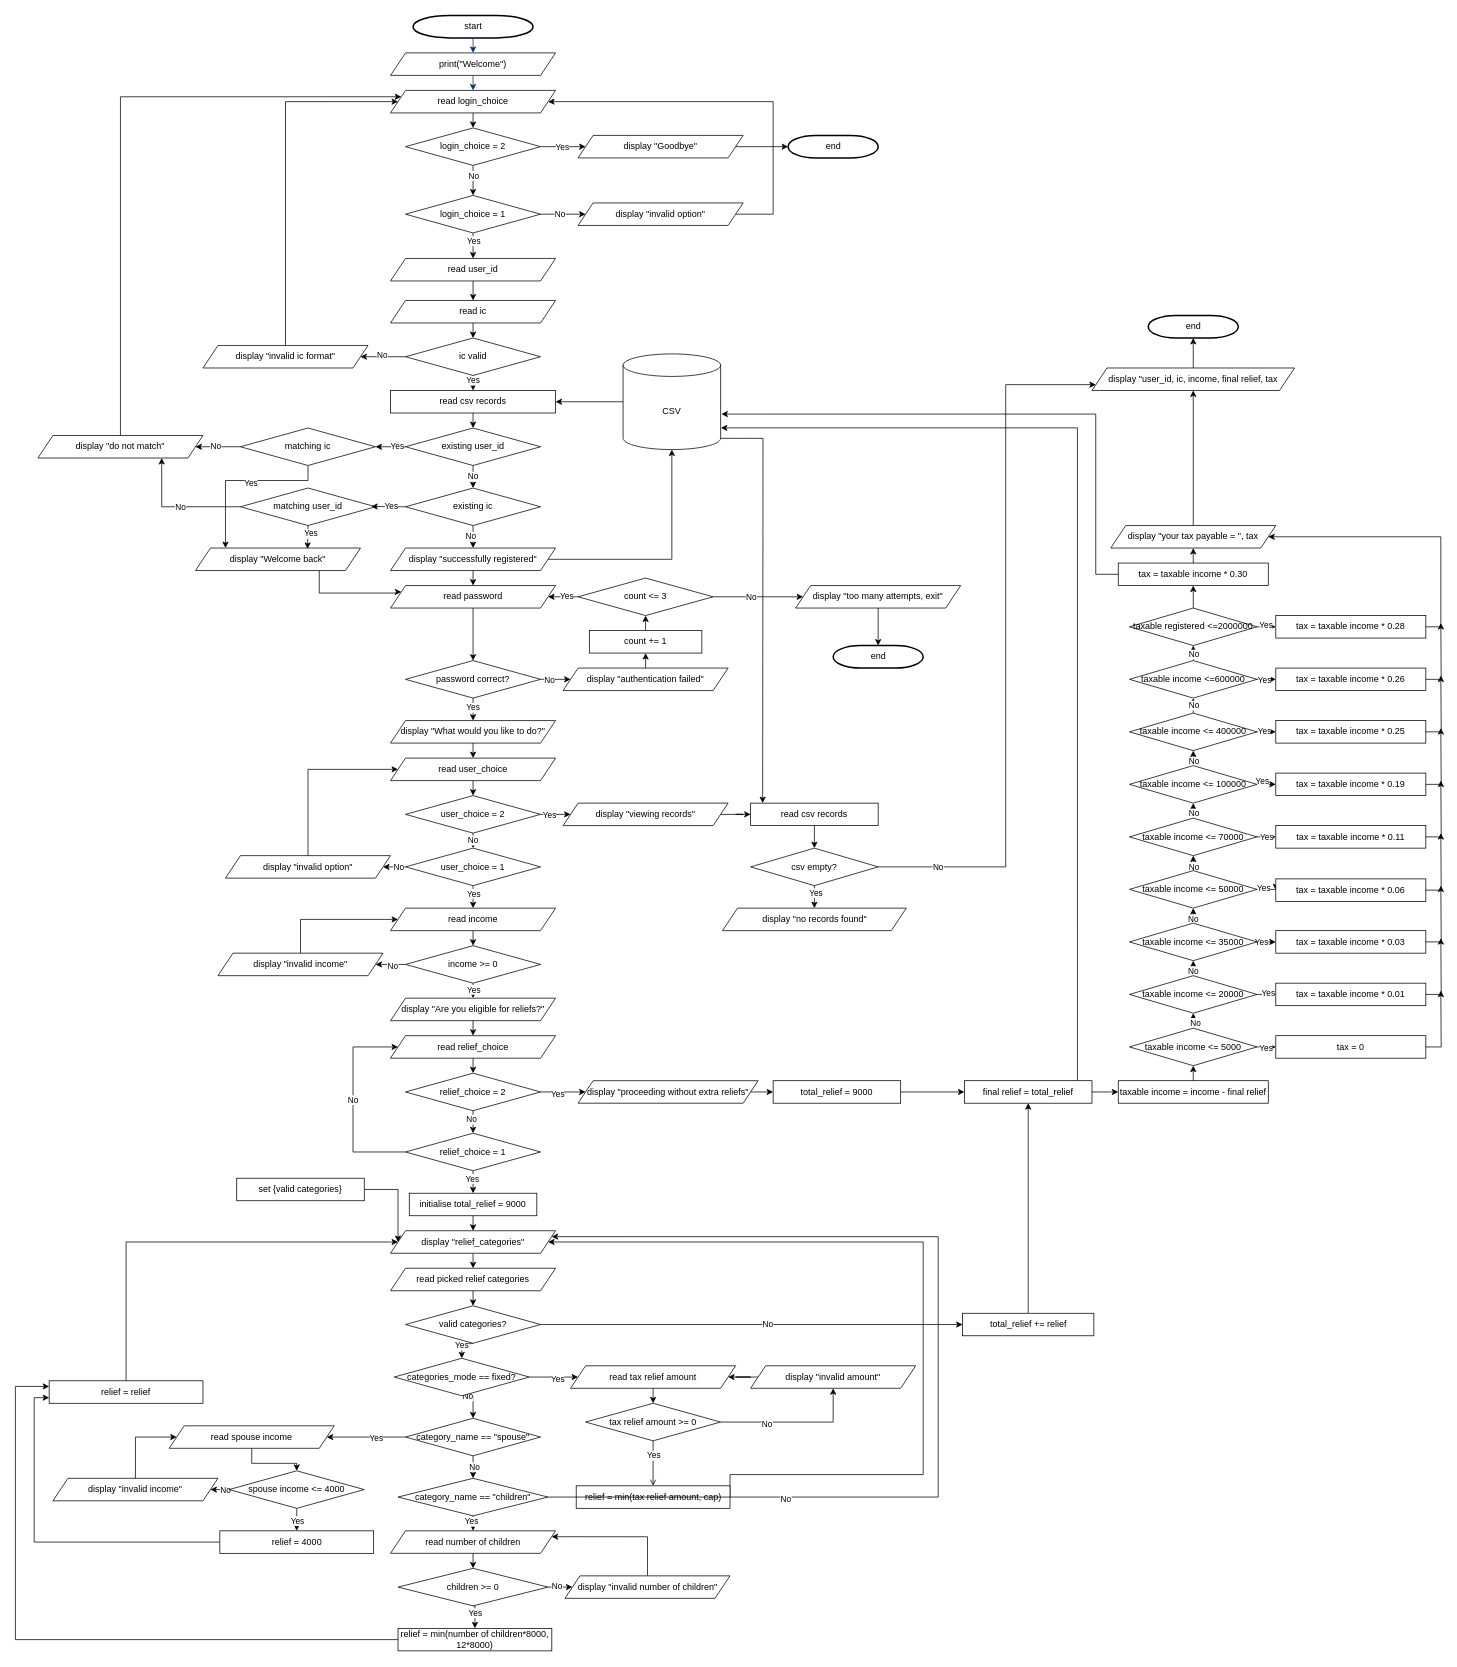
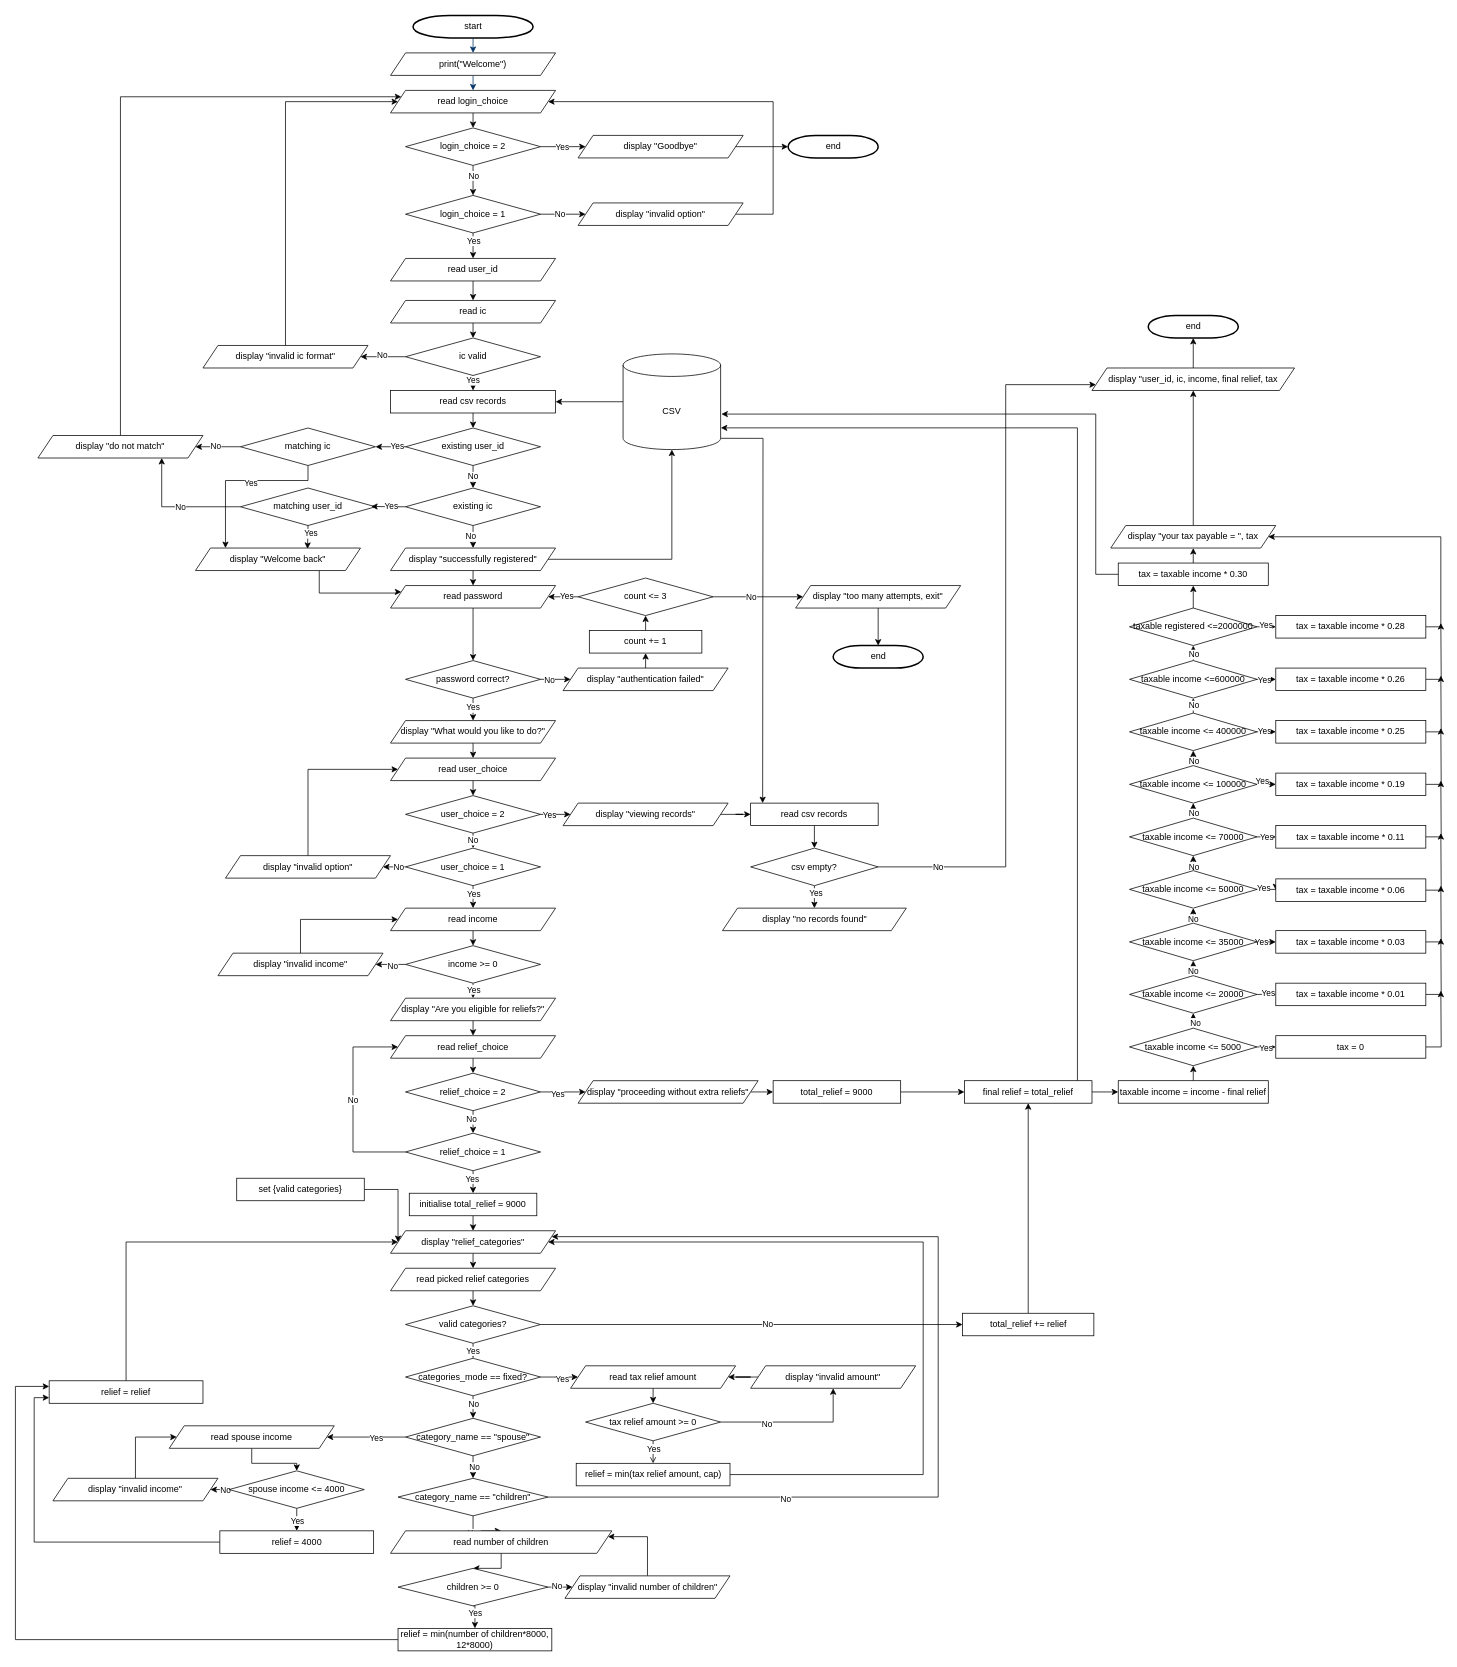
(462, 1377) -> (473, 1377)
(653, 1497) -> (653, 1474)
(473, 1542) -> (501, 1542)
